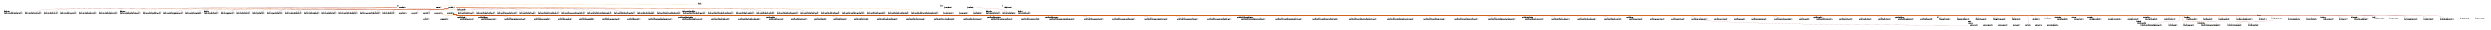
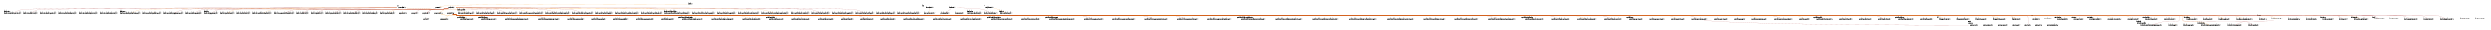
(528, 13) -> none
